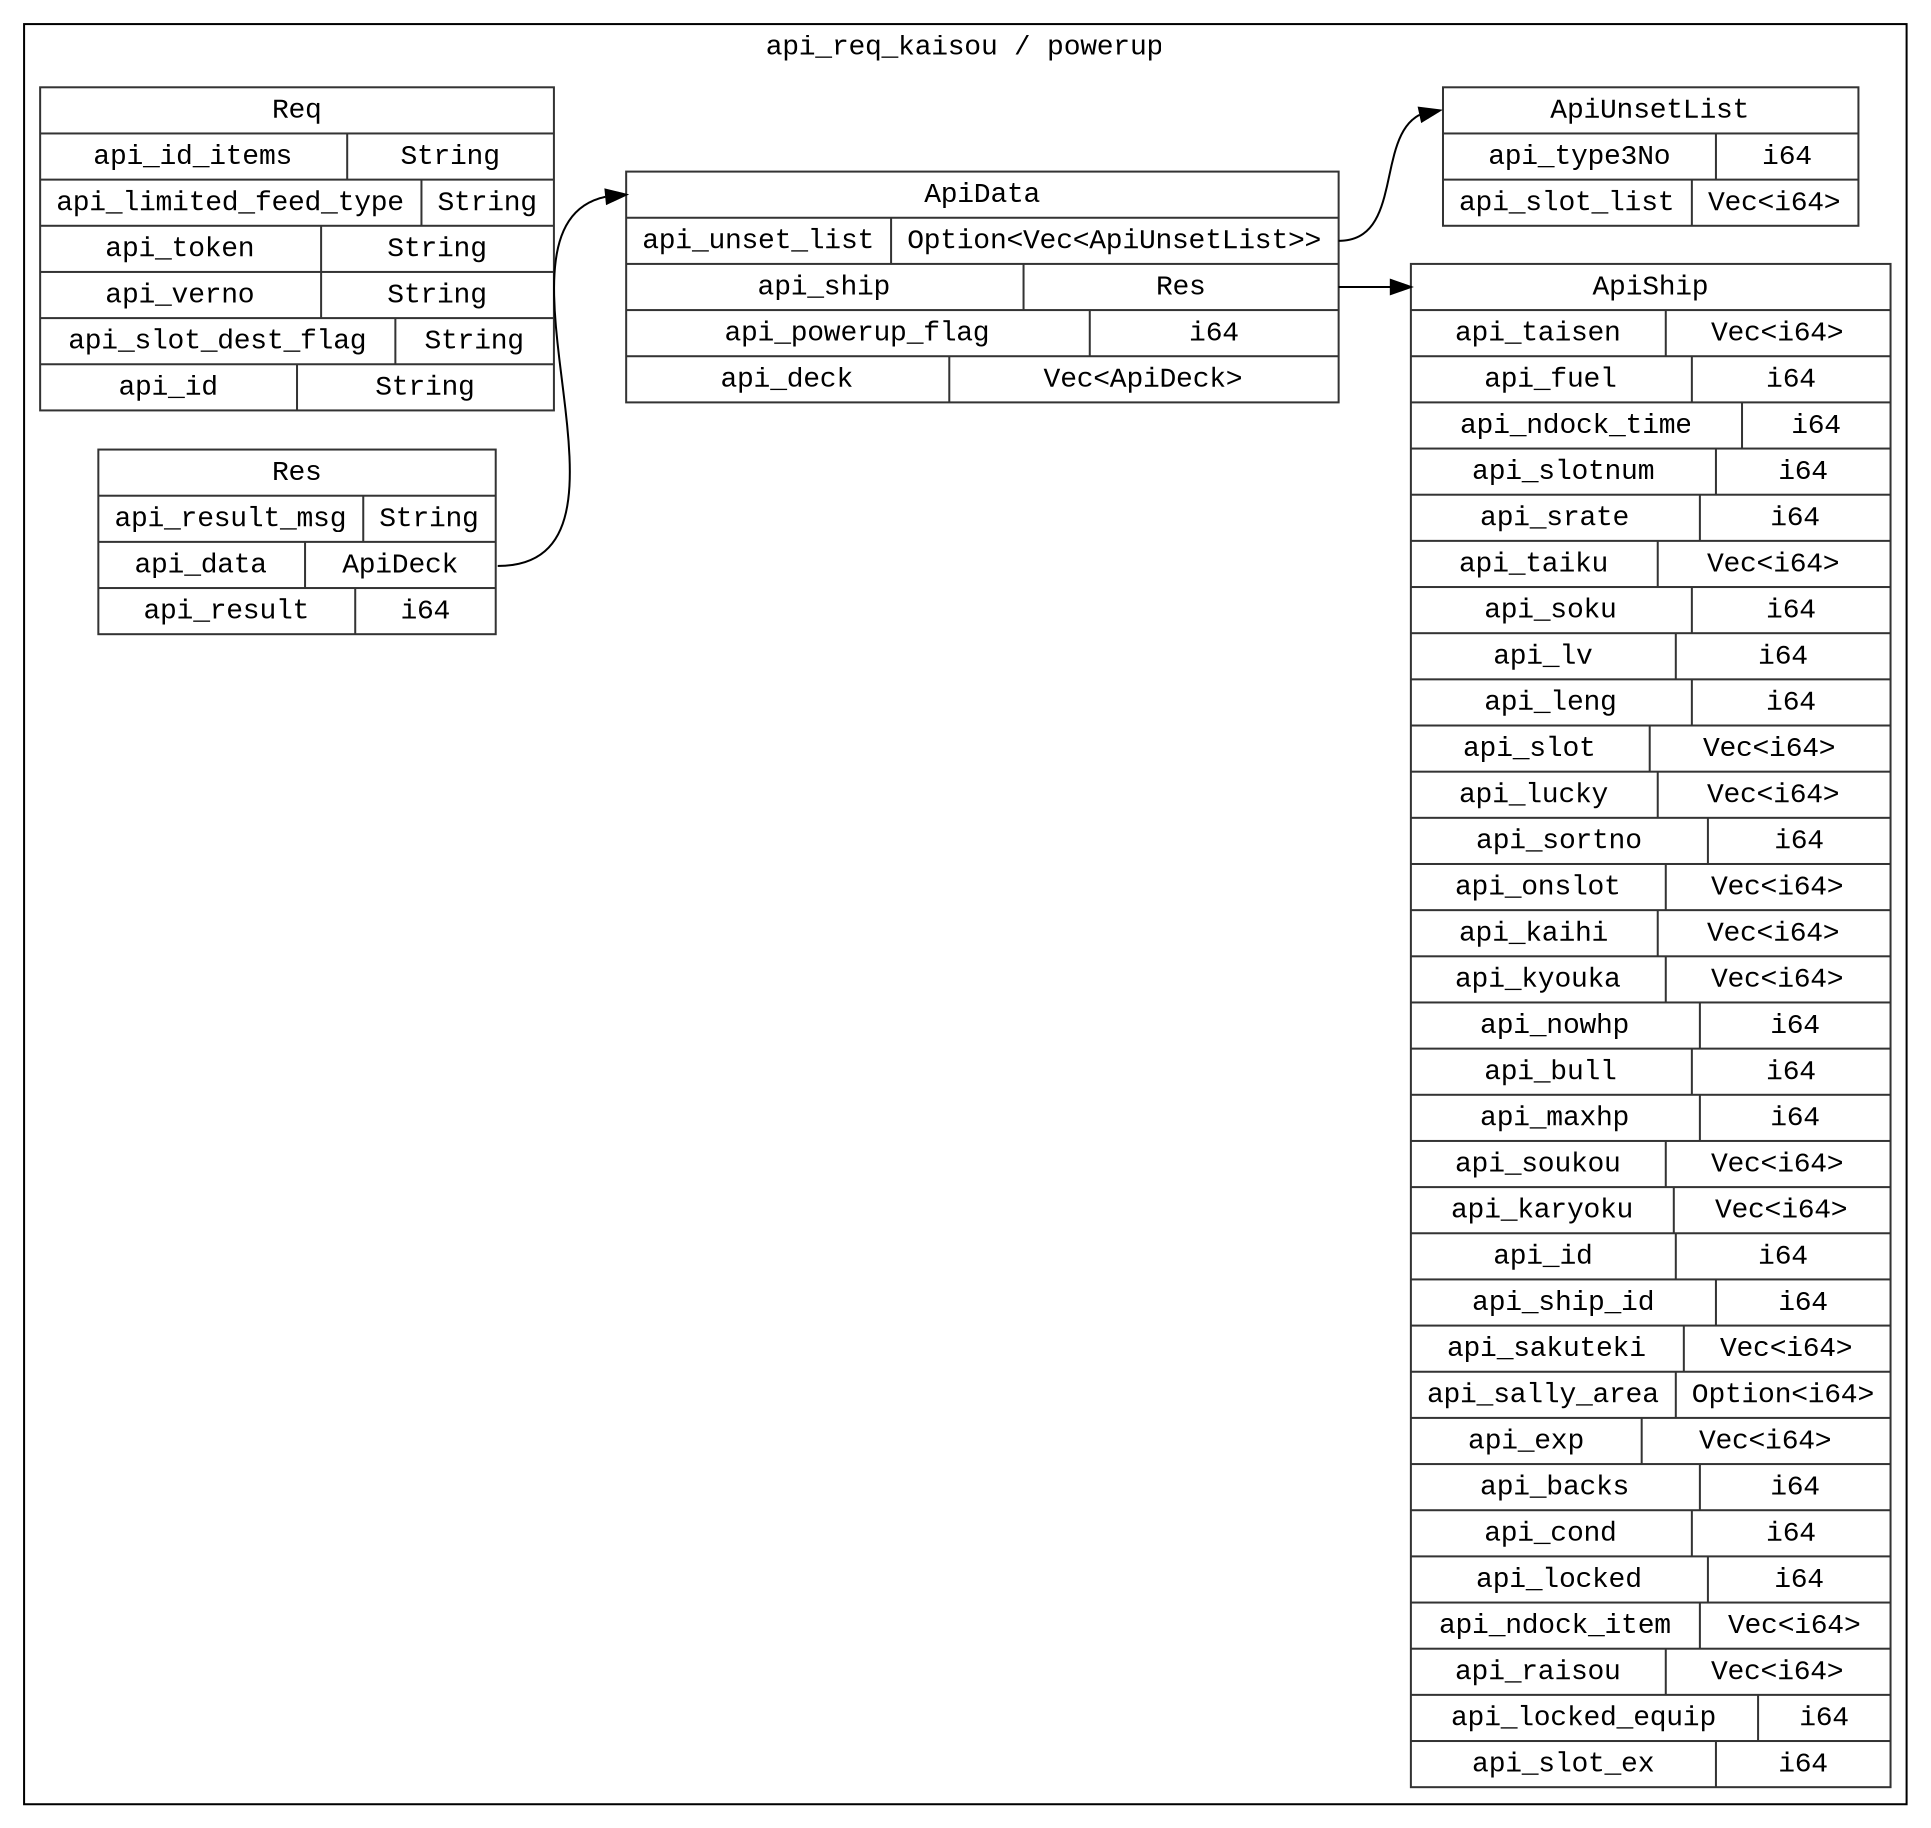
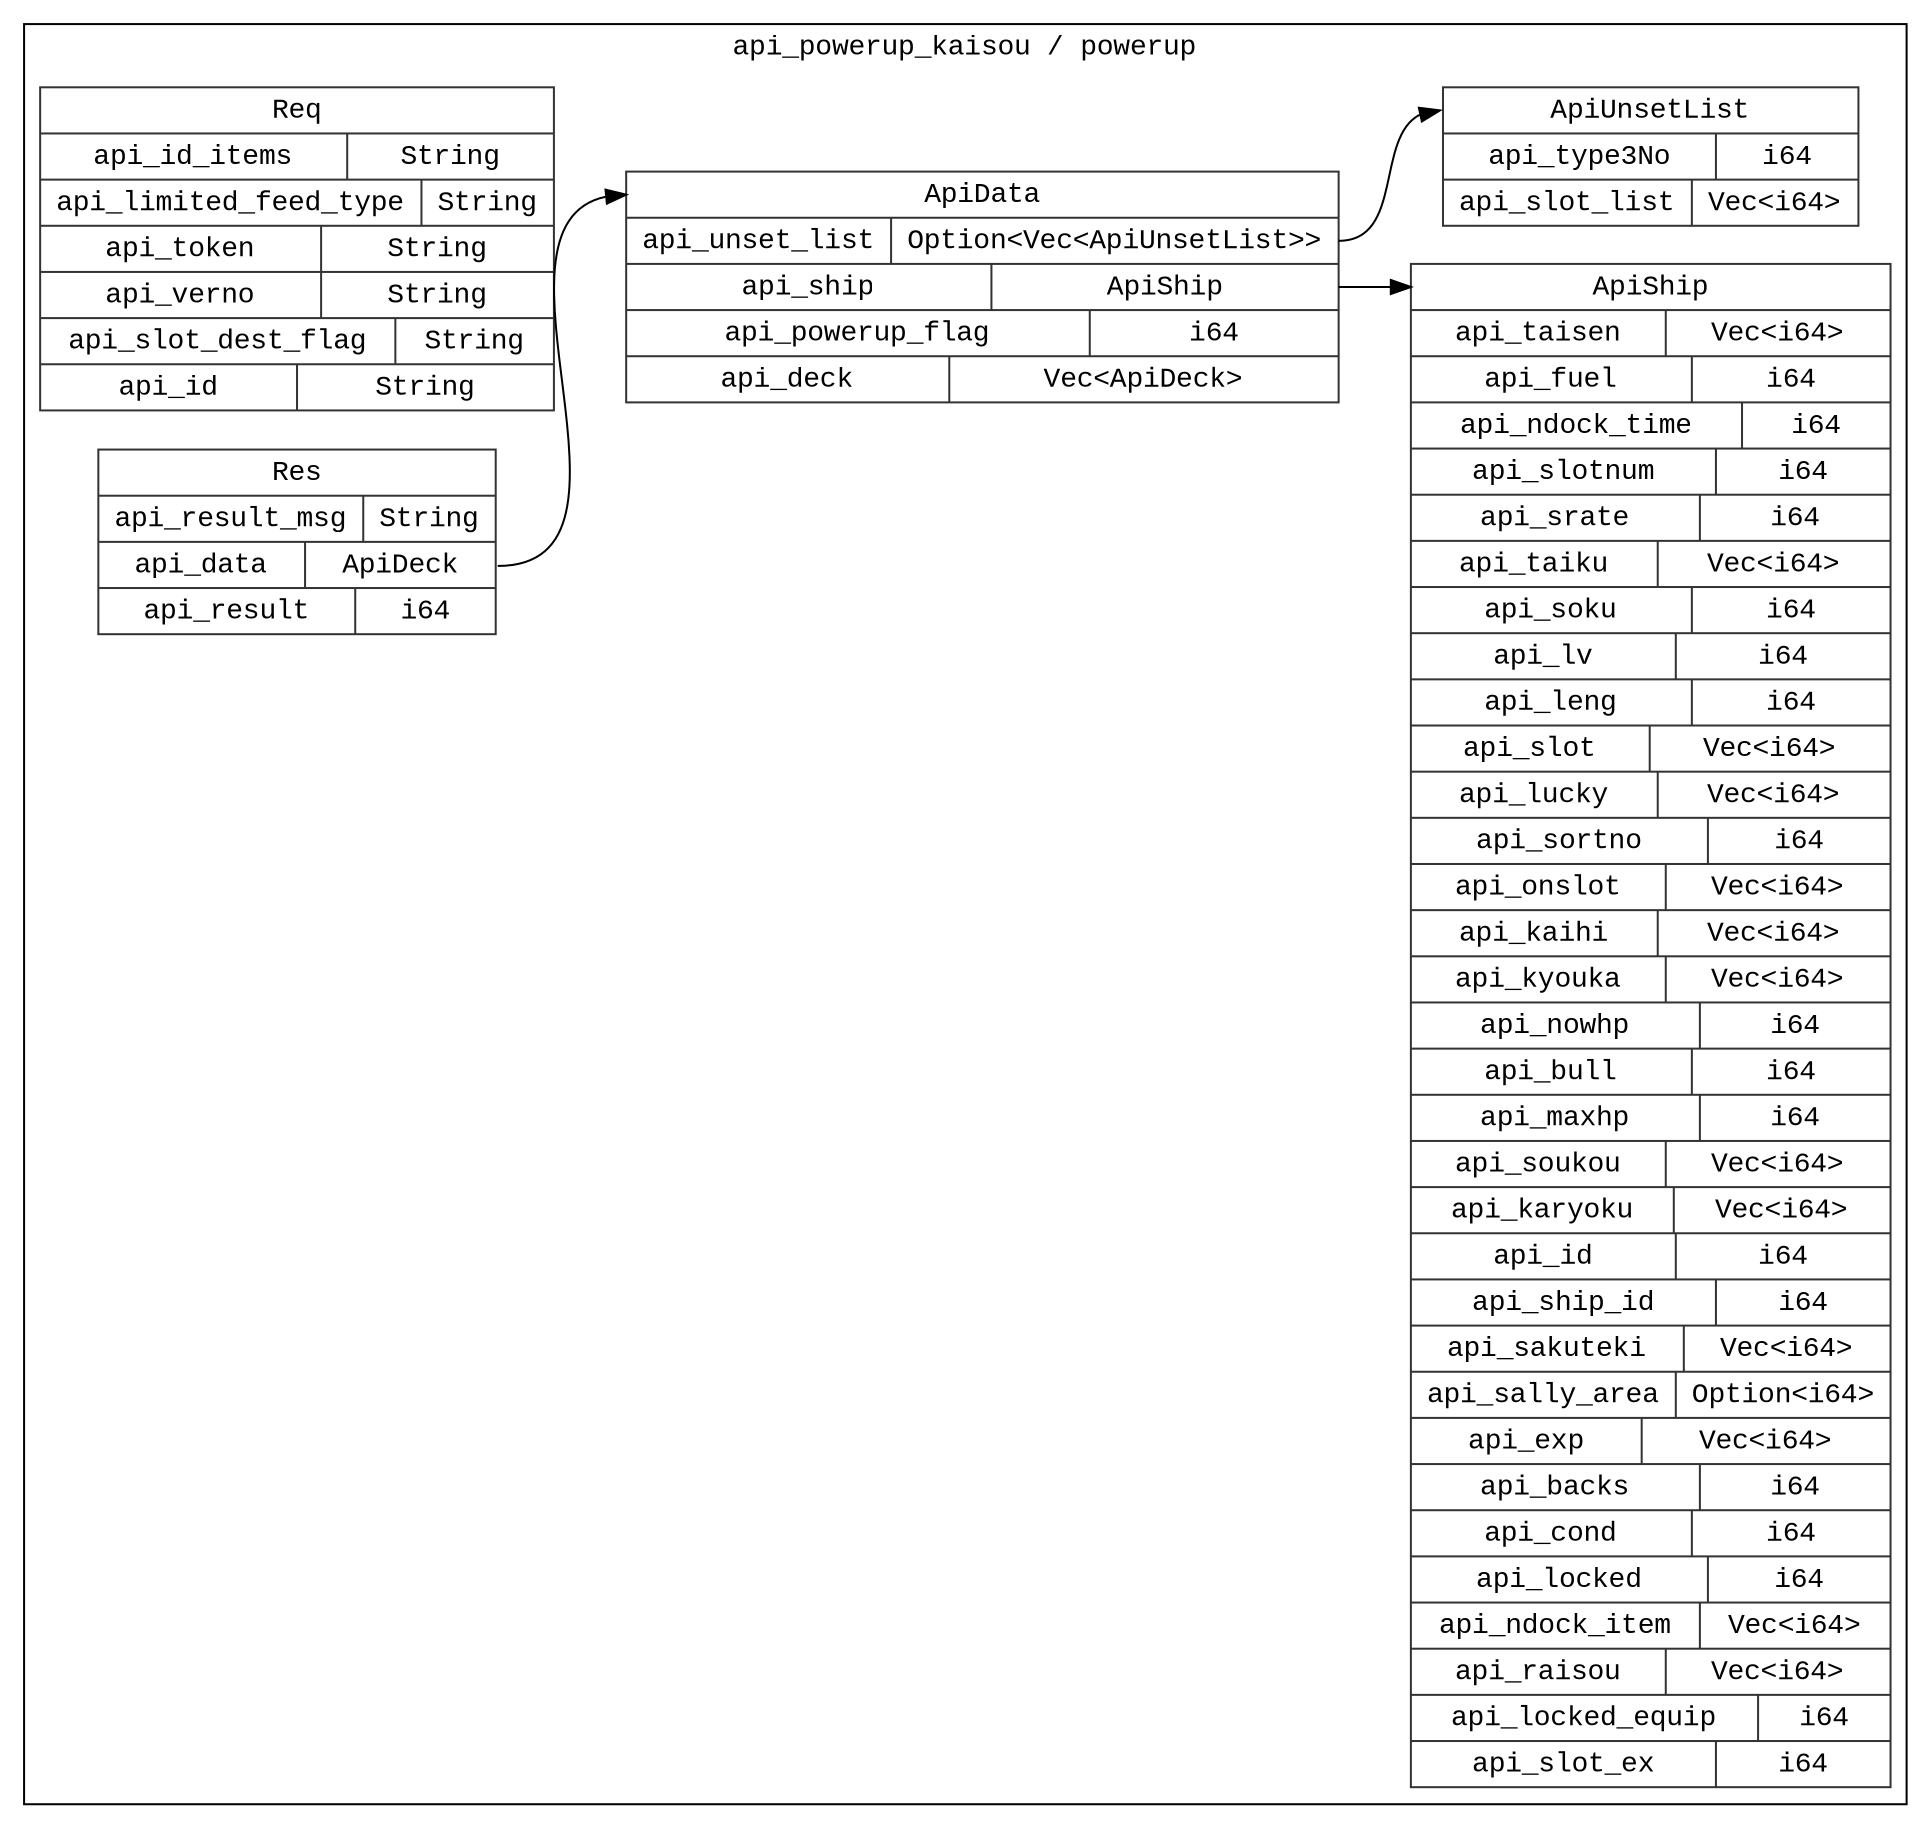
(965, 47) -> (965, 47)
(1181, 286) -> (1165, 286)
